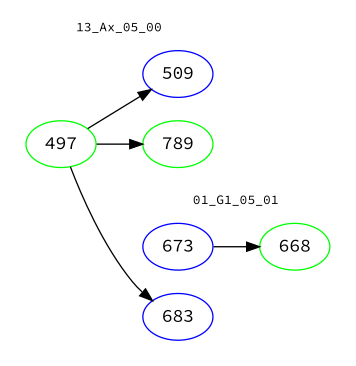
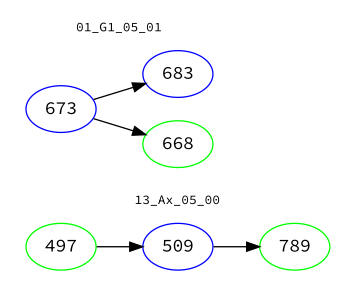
(113, 144) -> (230, 247)
(100, 233) -> (113, 93)
